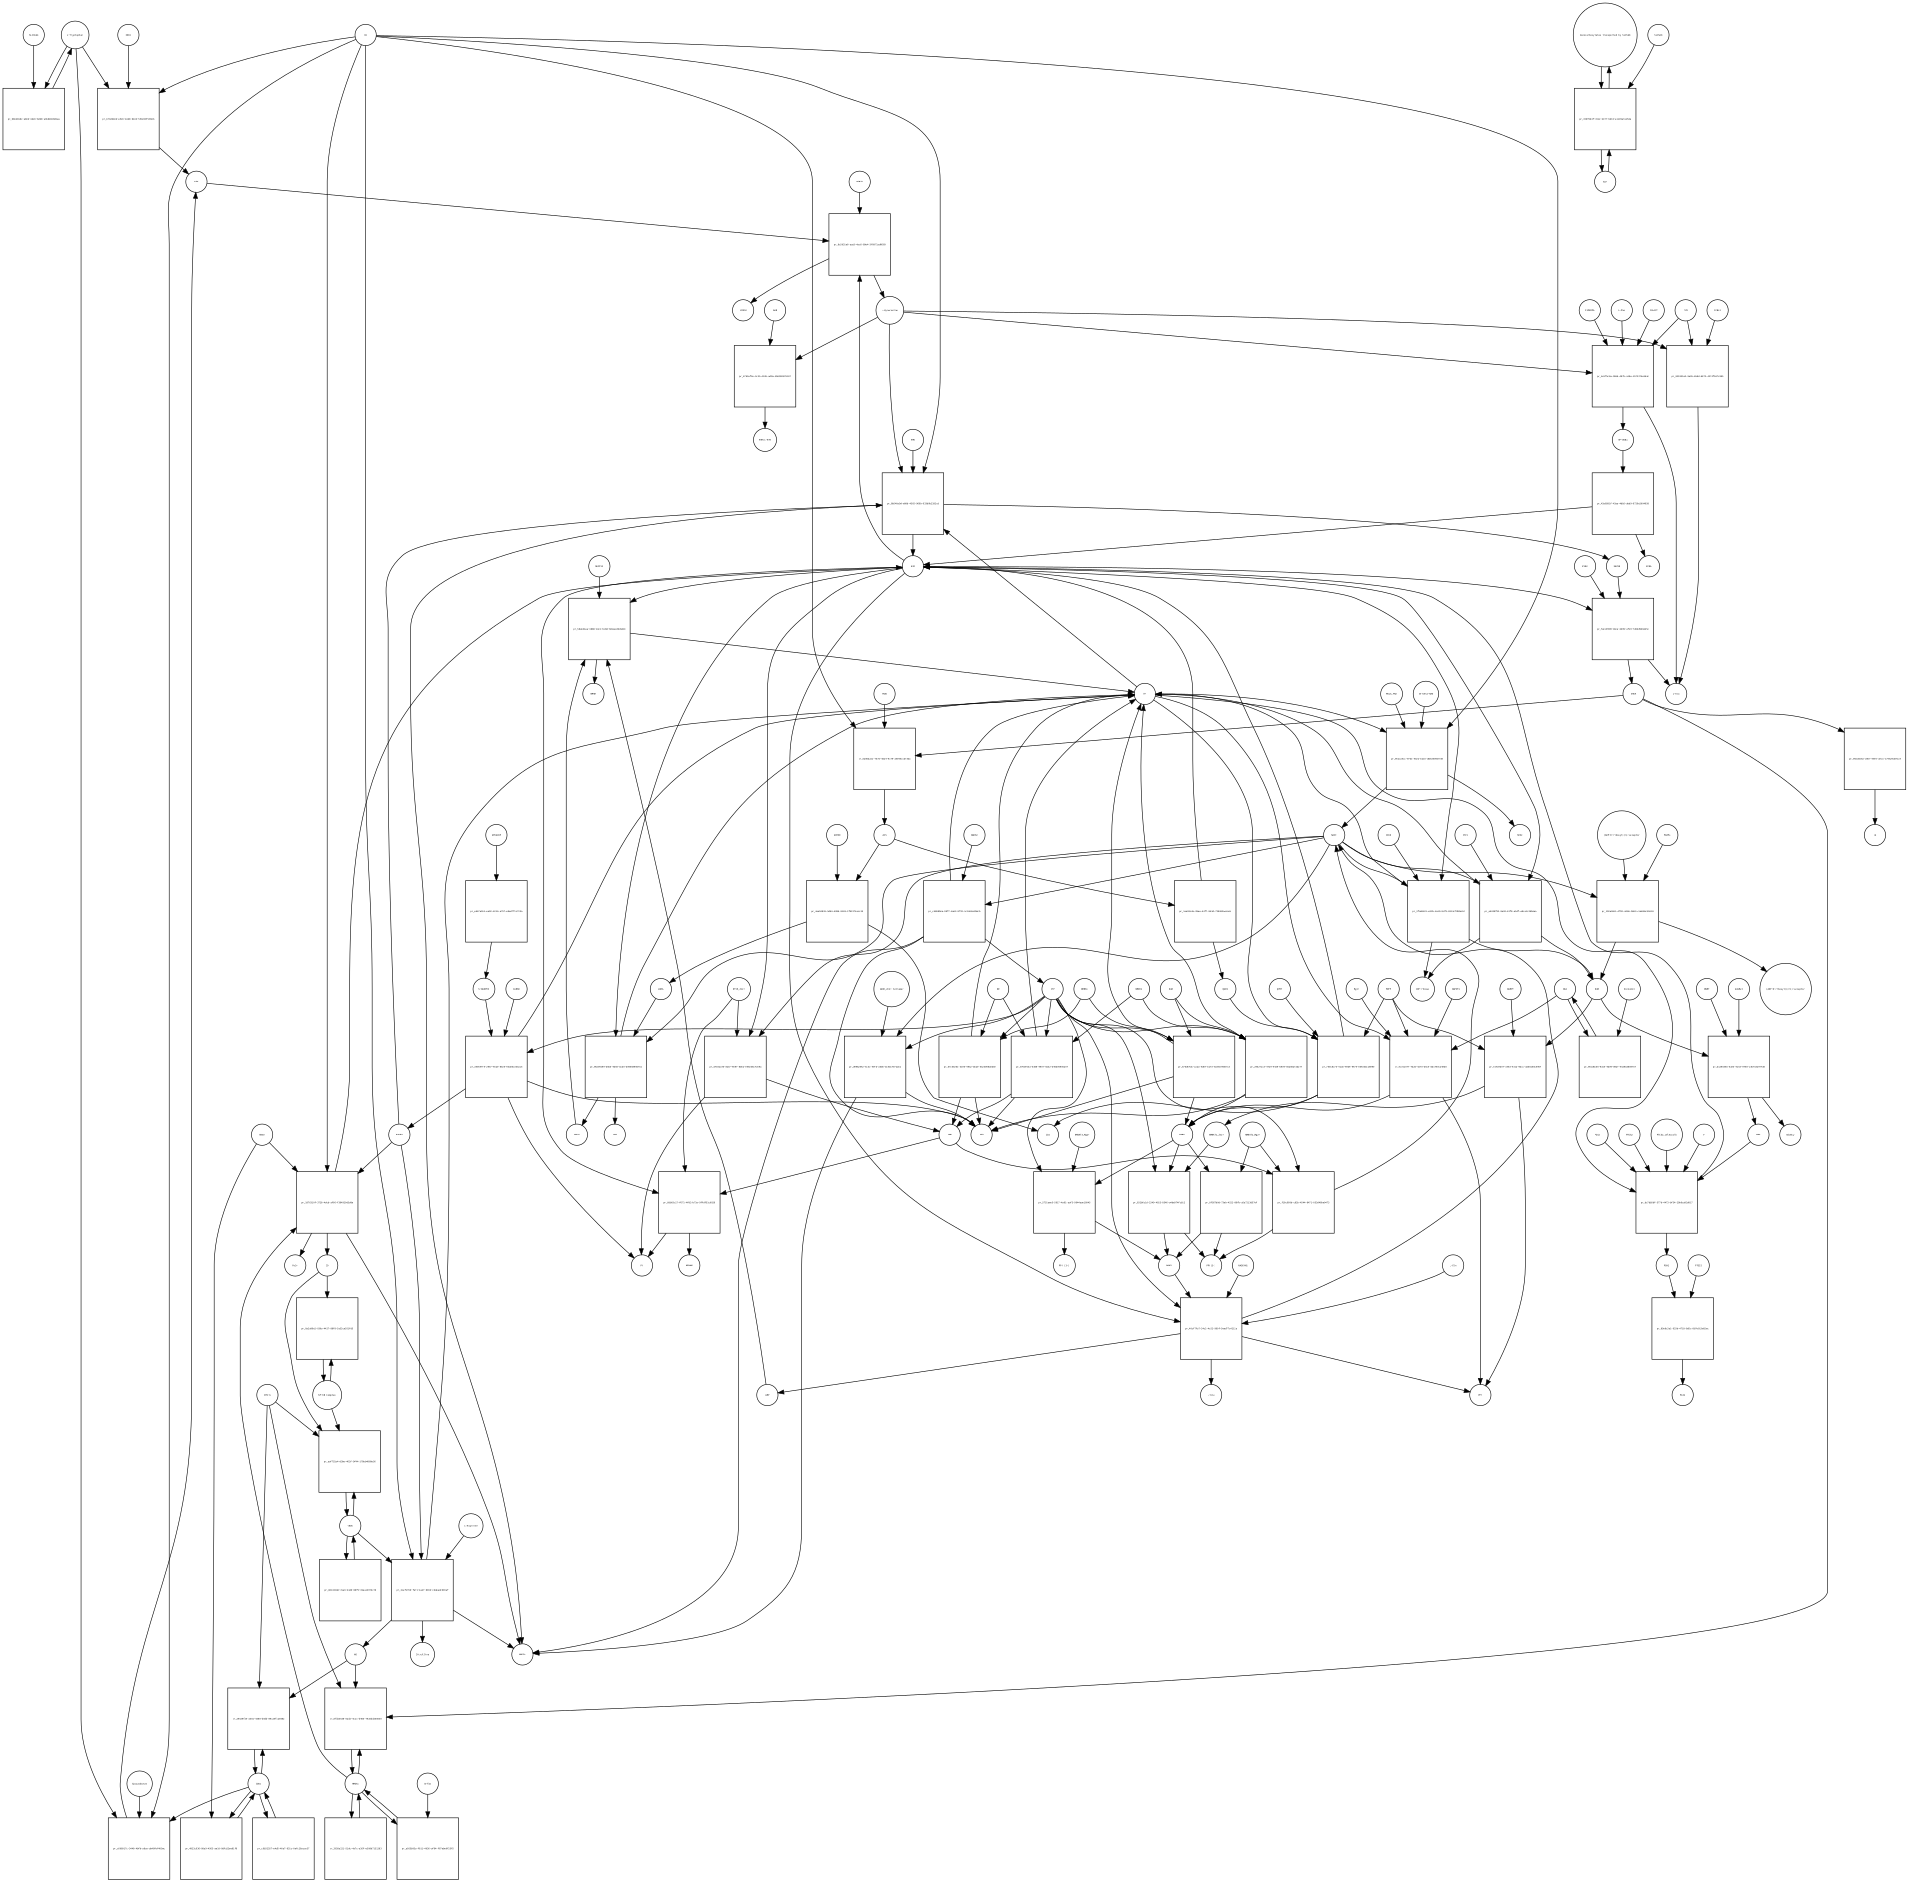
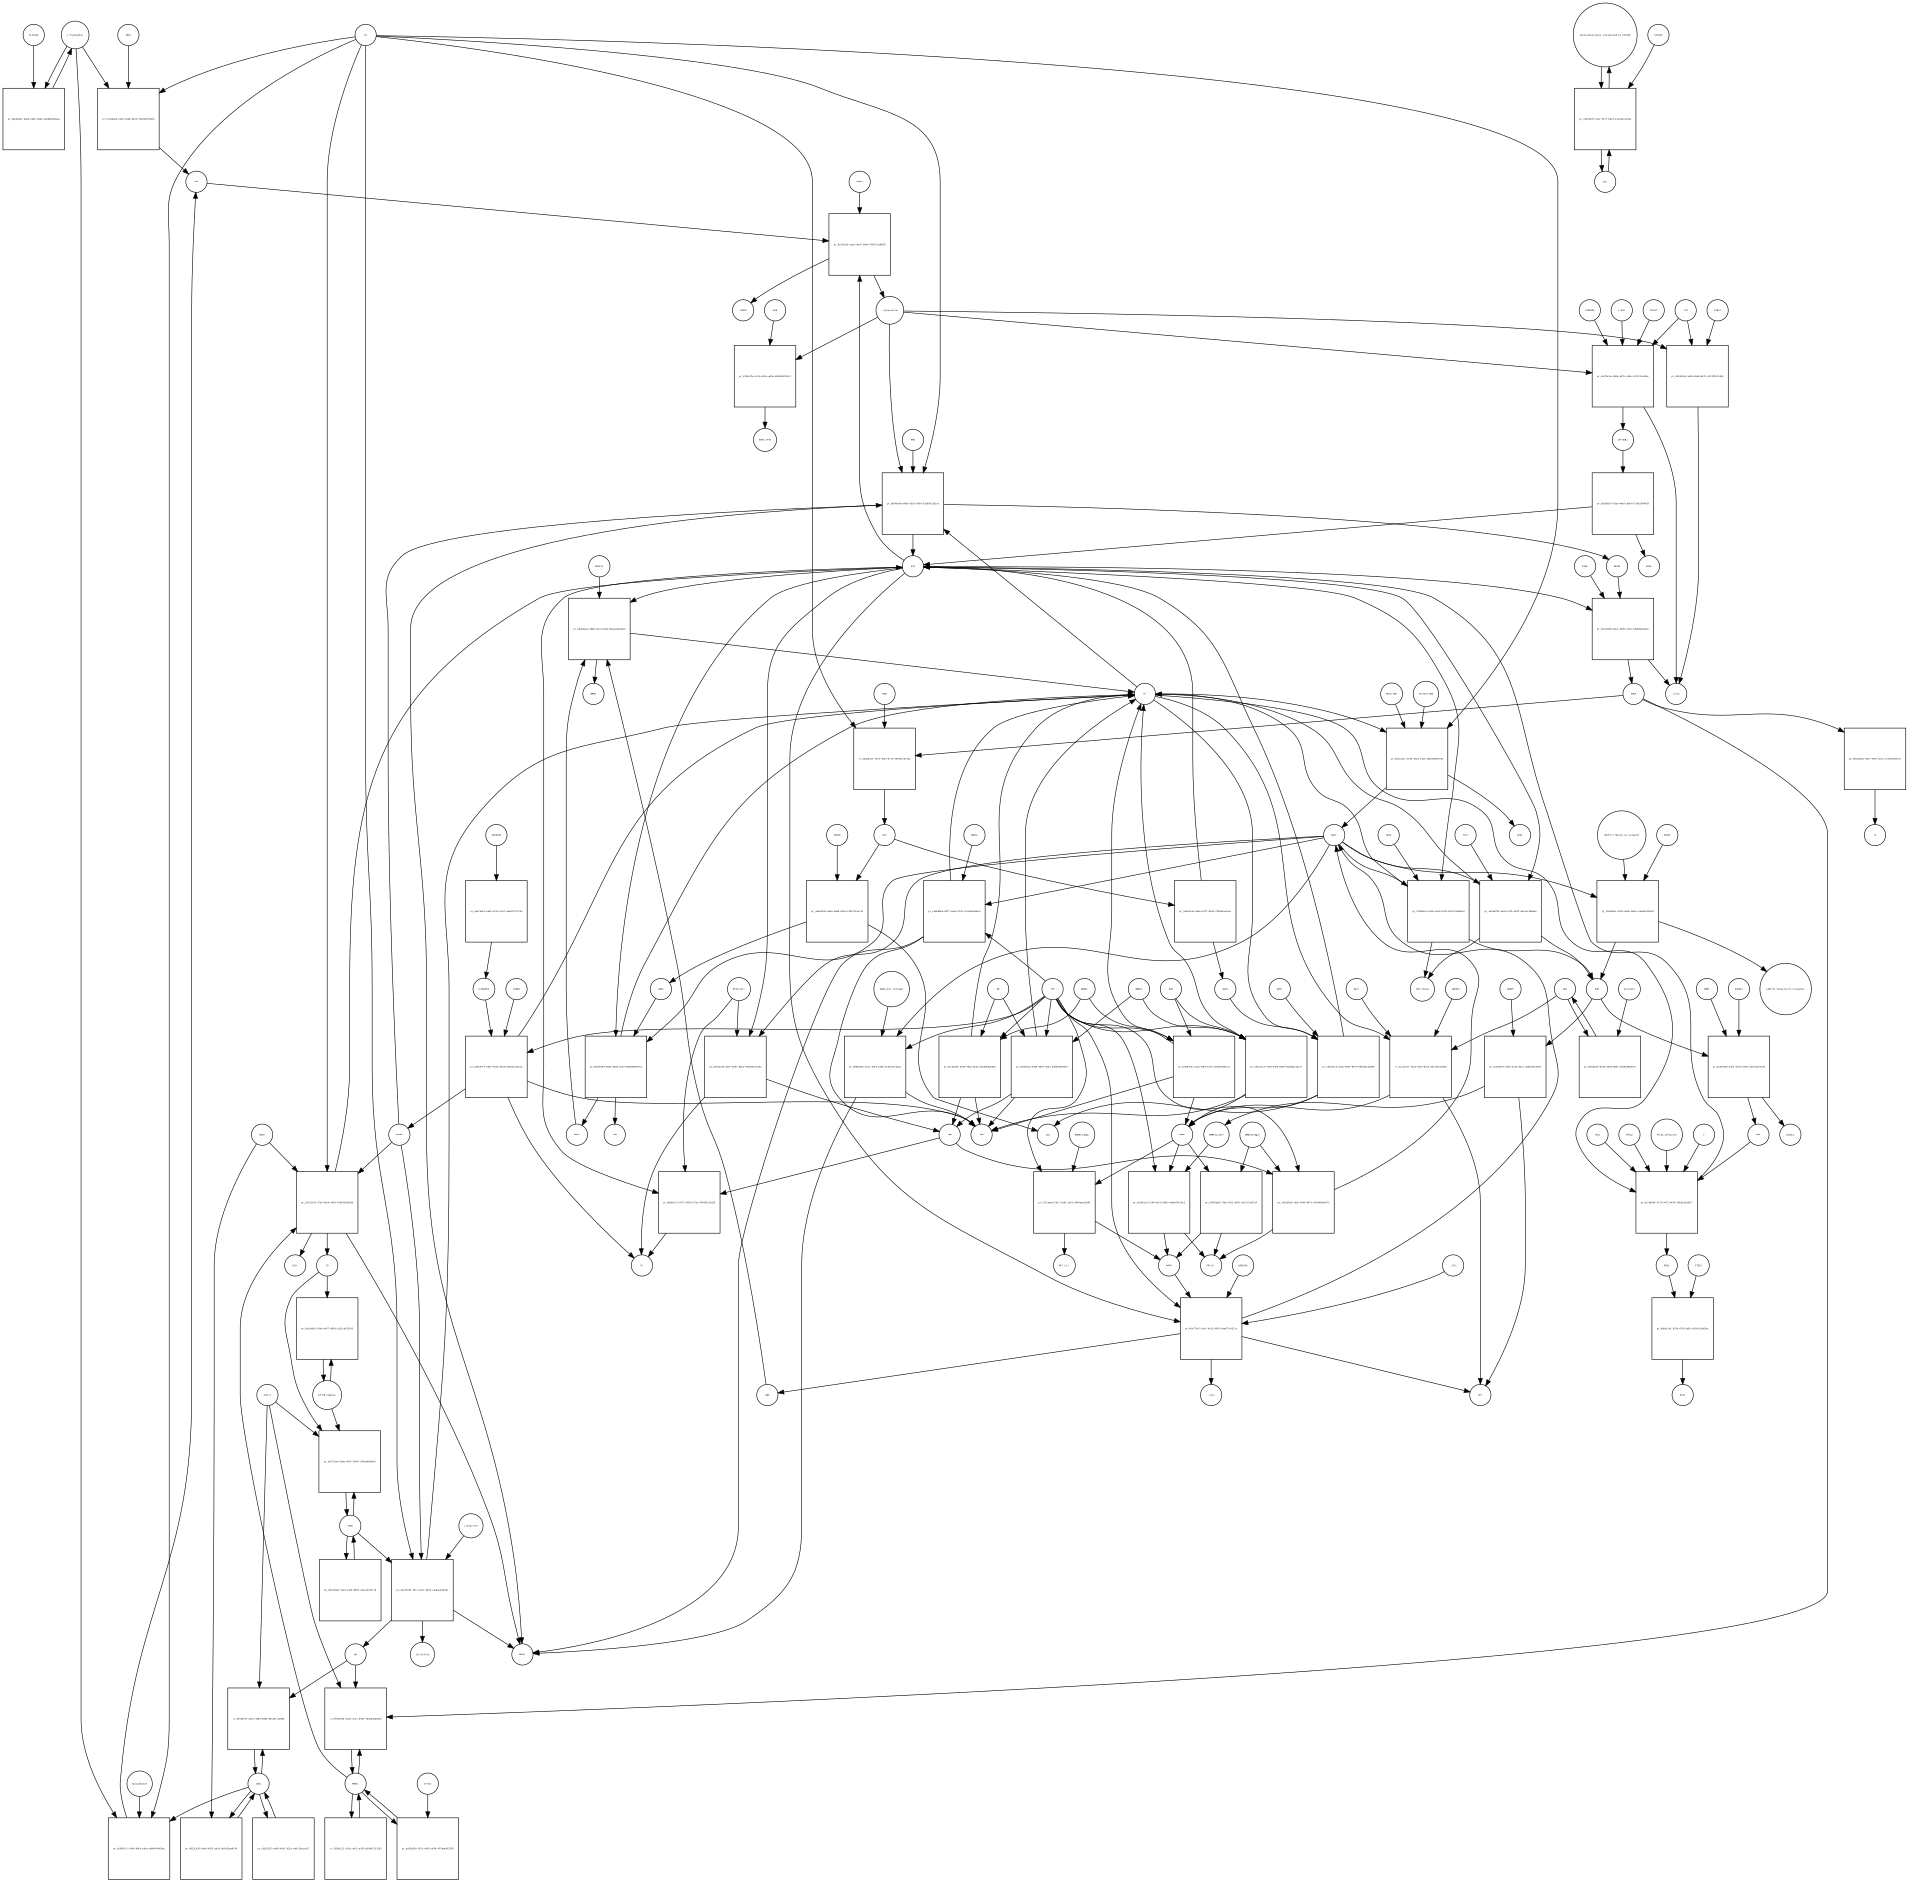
(1012, 960) -> (1018, 959)
(1389, 989) -> none
(689, 1265) -> none
